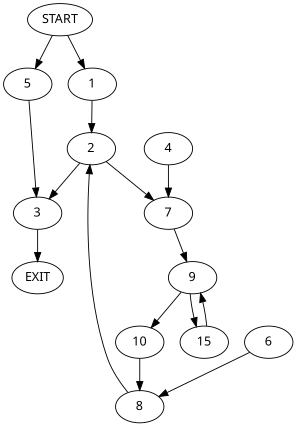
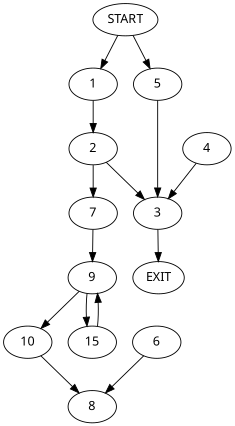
(168, 177) -> (185, 177)
(92, 287) -> none
